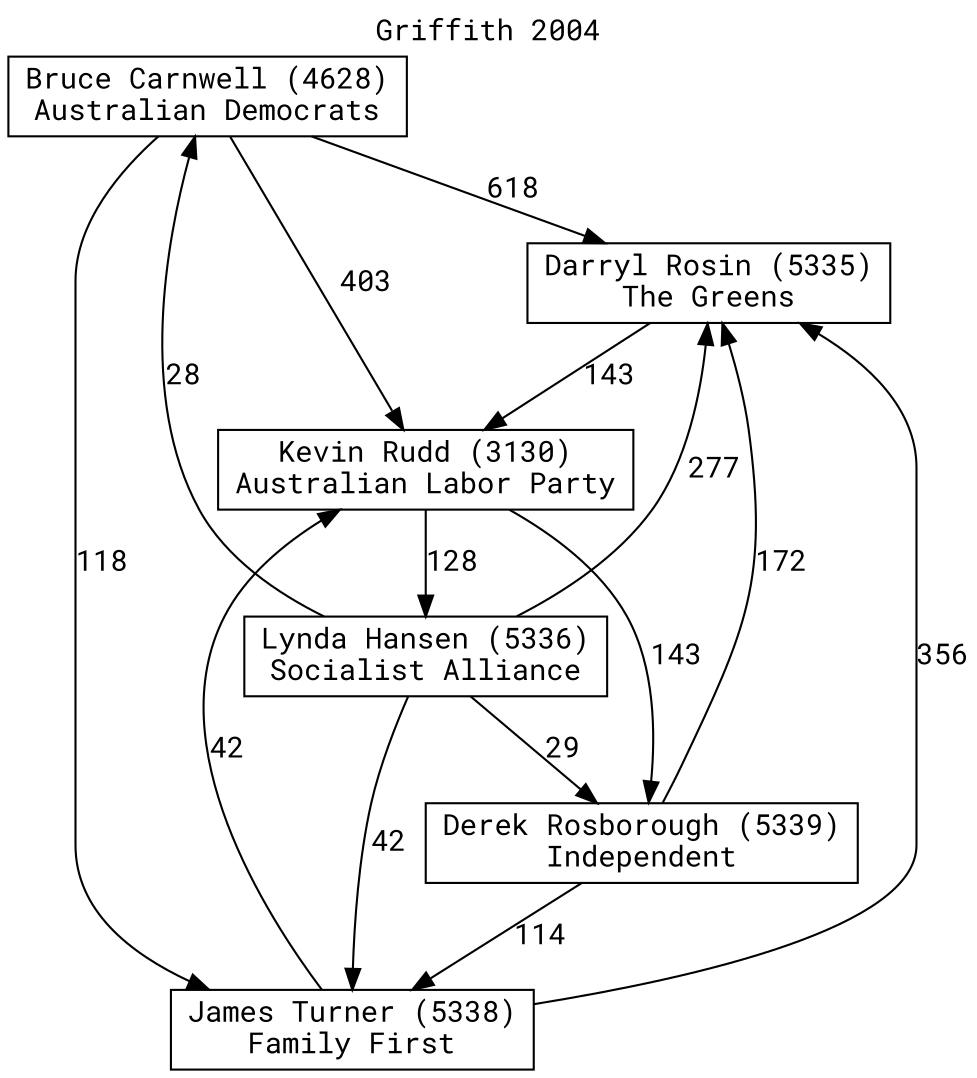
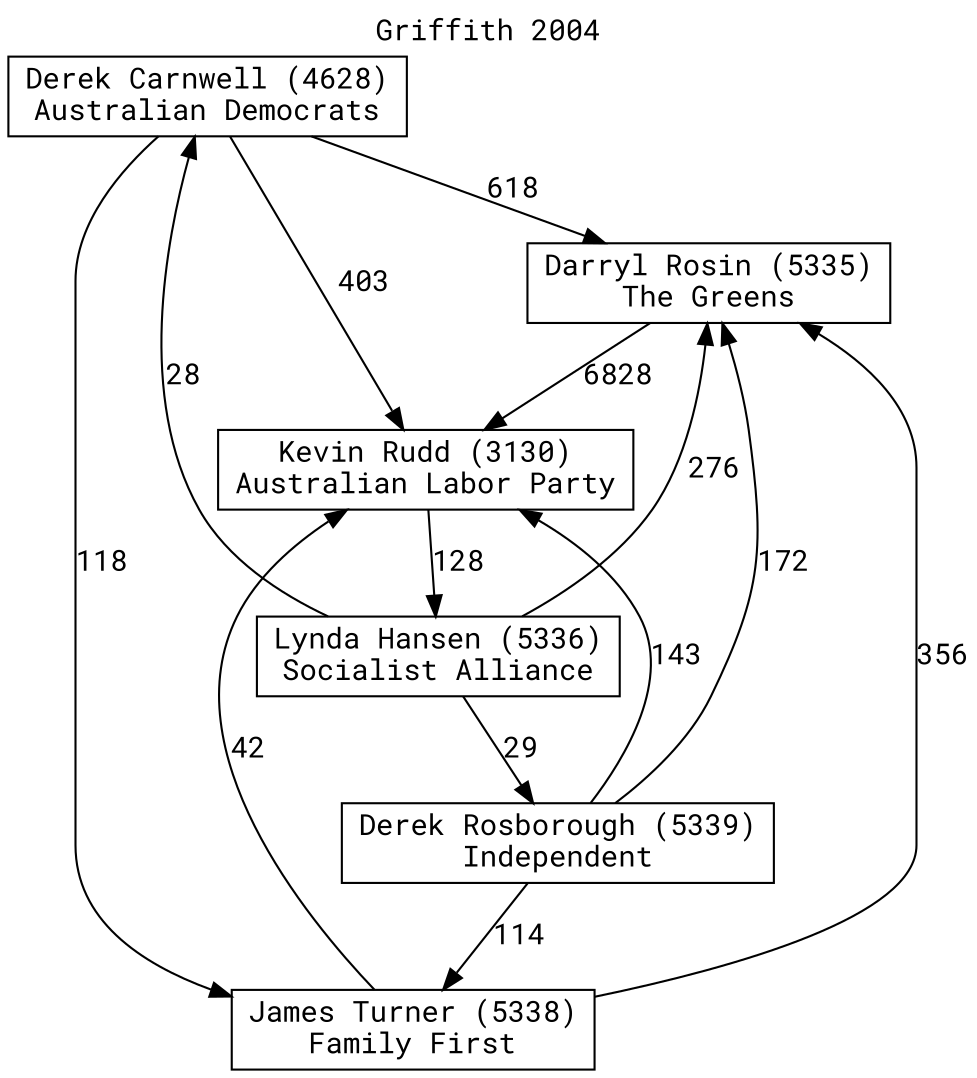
(208, 96) -> (208, 96)
(609, 376) -> (619, 376)
(714, 470) -> (714, 470)
(629, 620) -> (649, 646)
(366, 829) -> none
